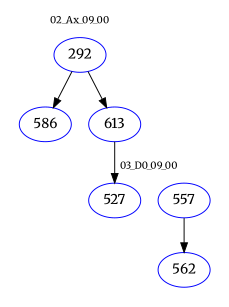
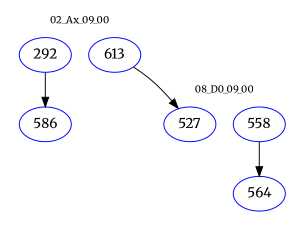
(95, 85) -> none
(149, 166) -> (225, 90)
(184, 200) -> (259, 124)
(184, 270) -> (259, 194)
